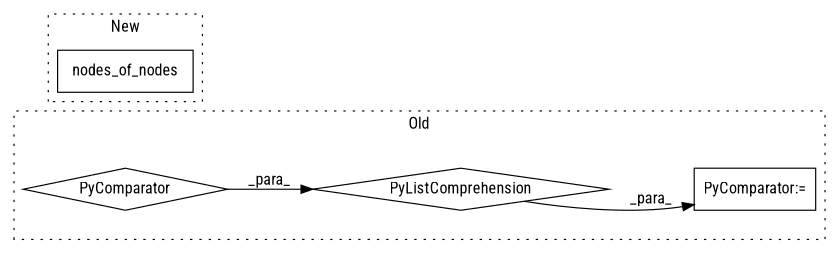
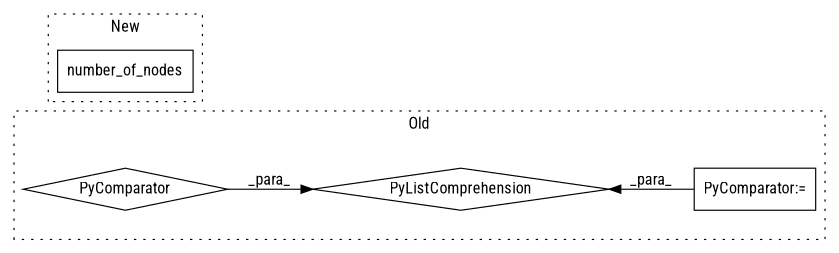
(125, 71) -> (125, 71)
(603, 210) -> (658, 189)
